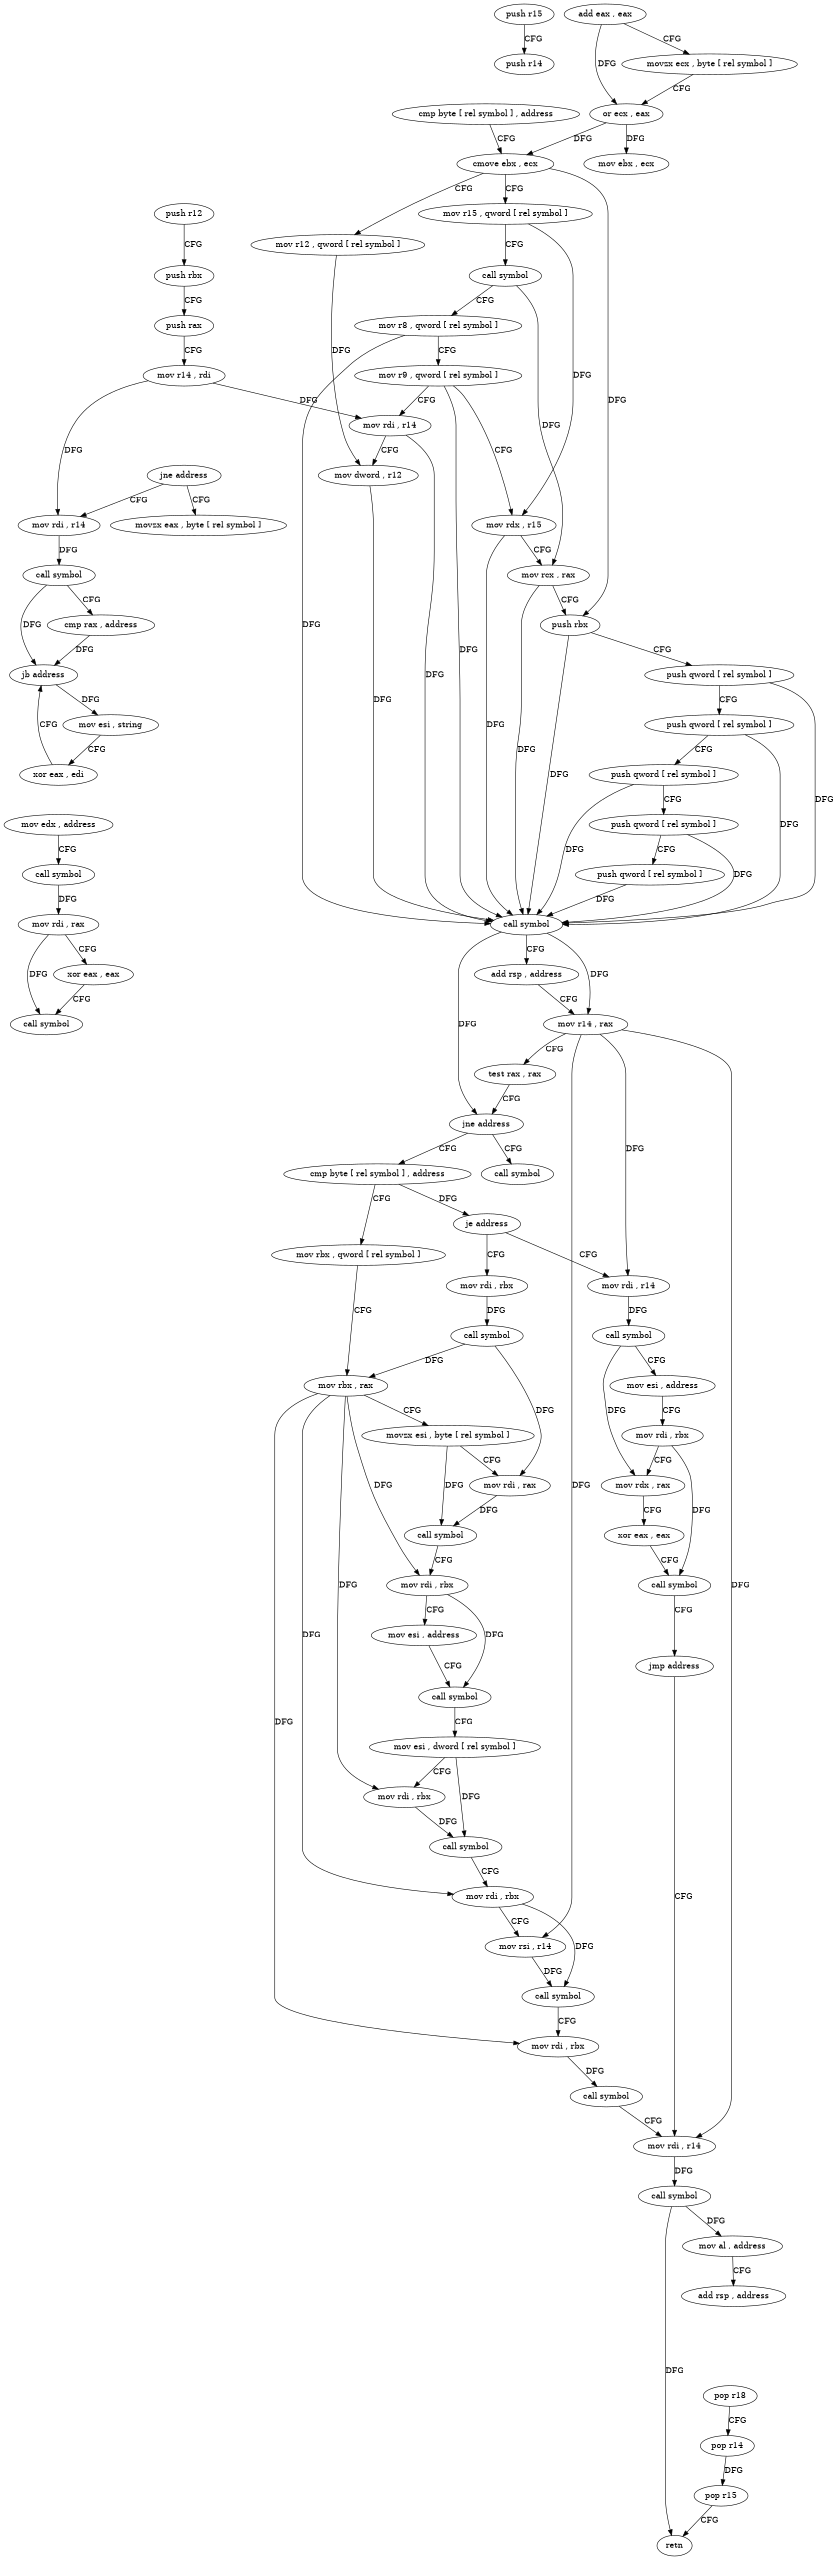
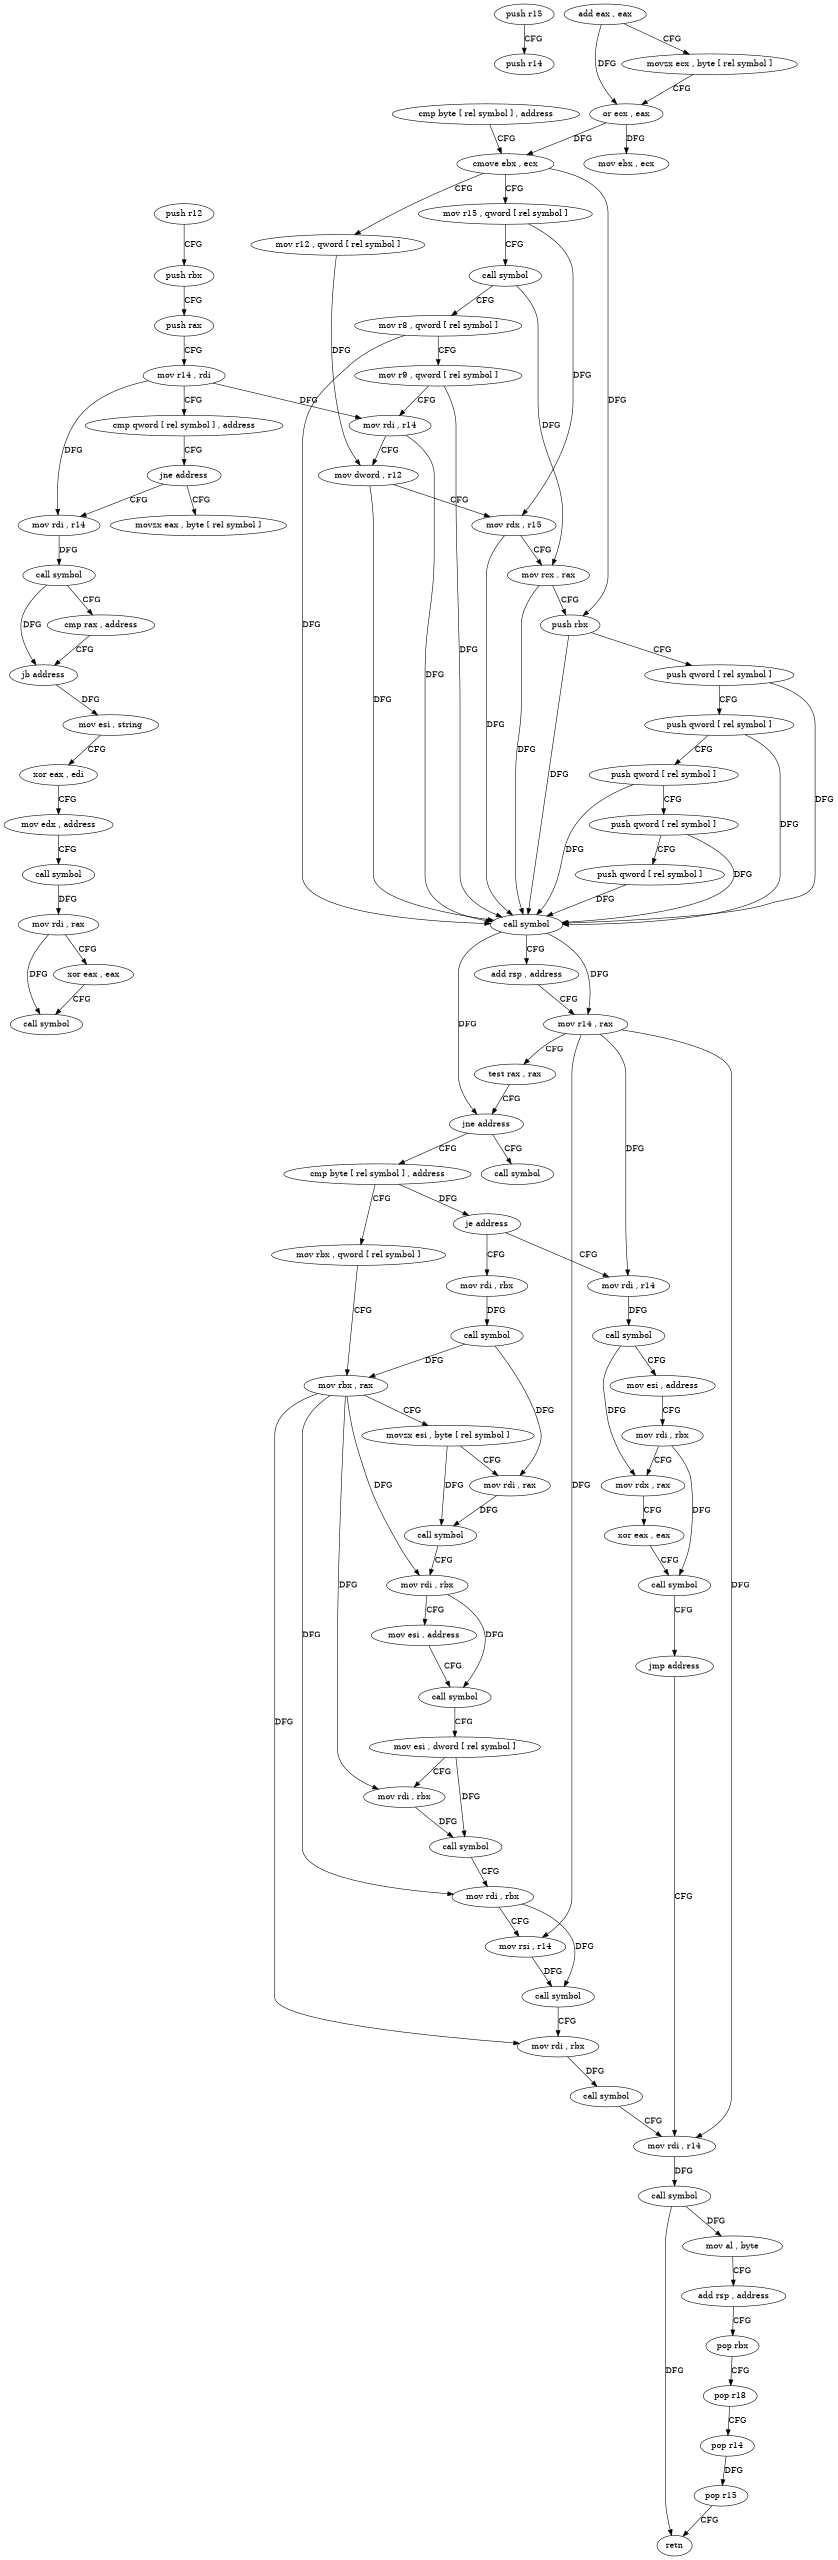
none -> (184, 426)
(490, 444) -> (439, 500)
(85, 650) -> (85, 650)
(38, 729) -> (59, 797)
(733, 2246) -> (733, 2246)
none -> (733, 2346)
